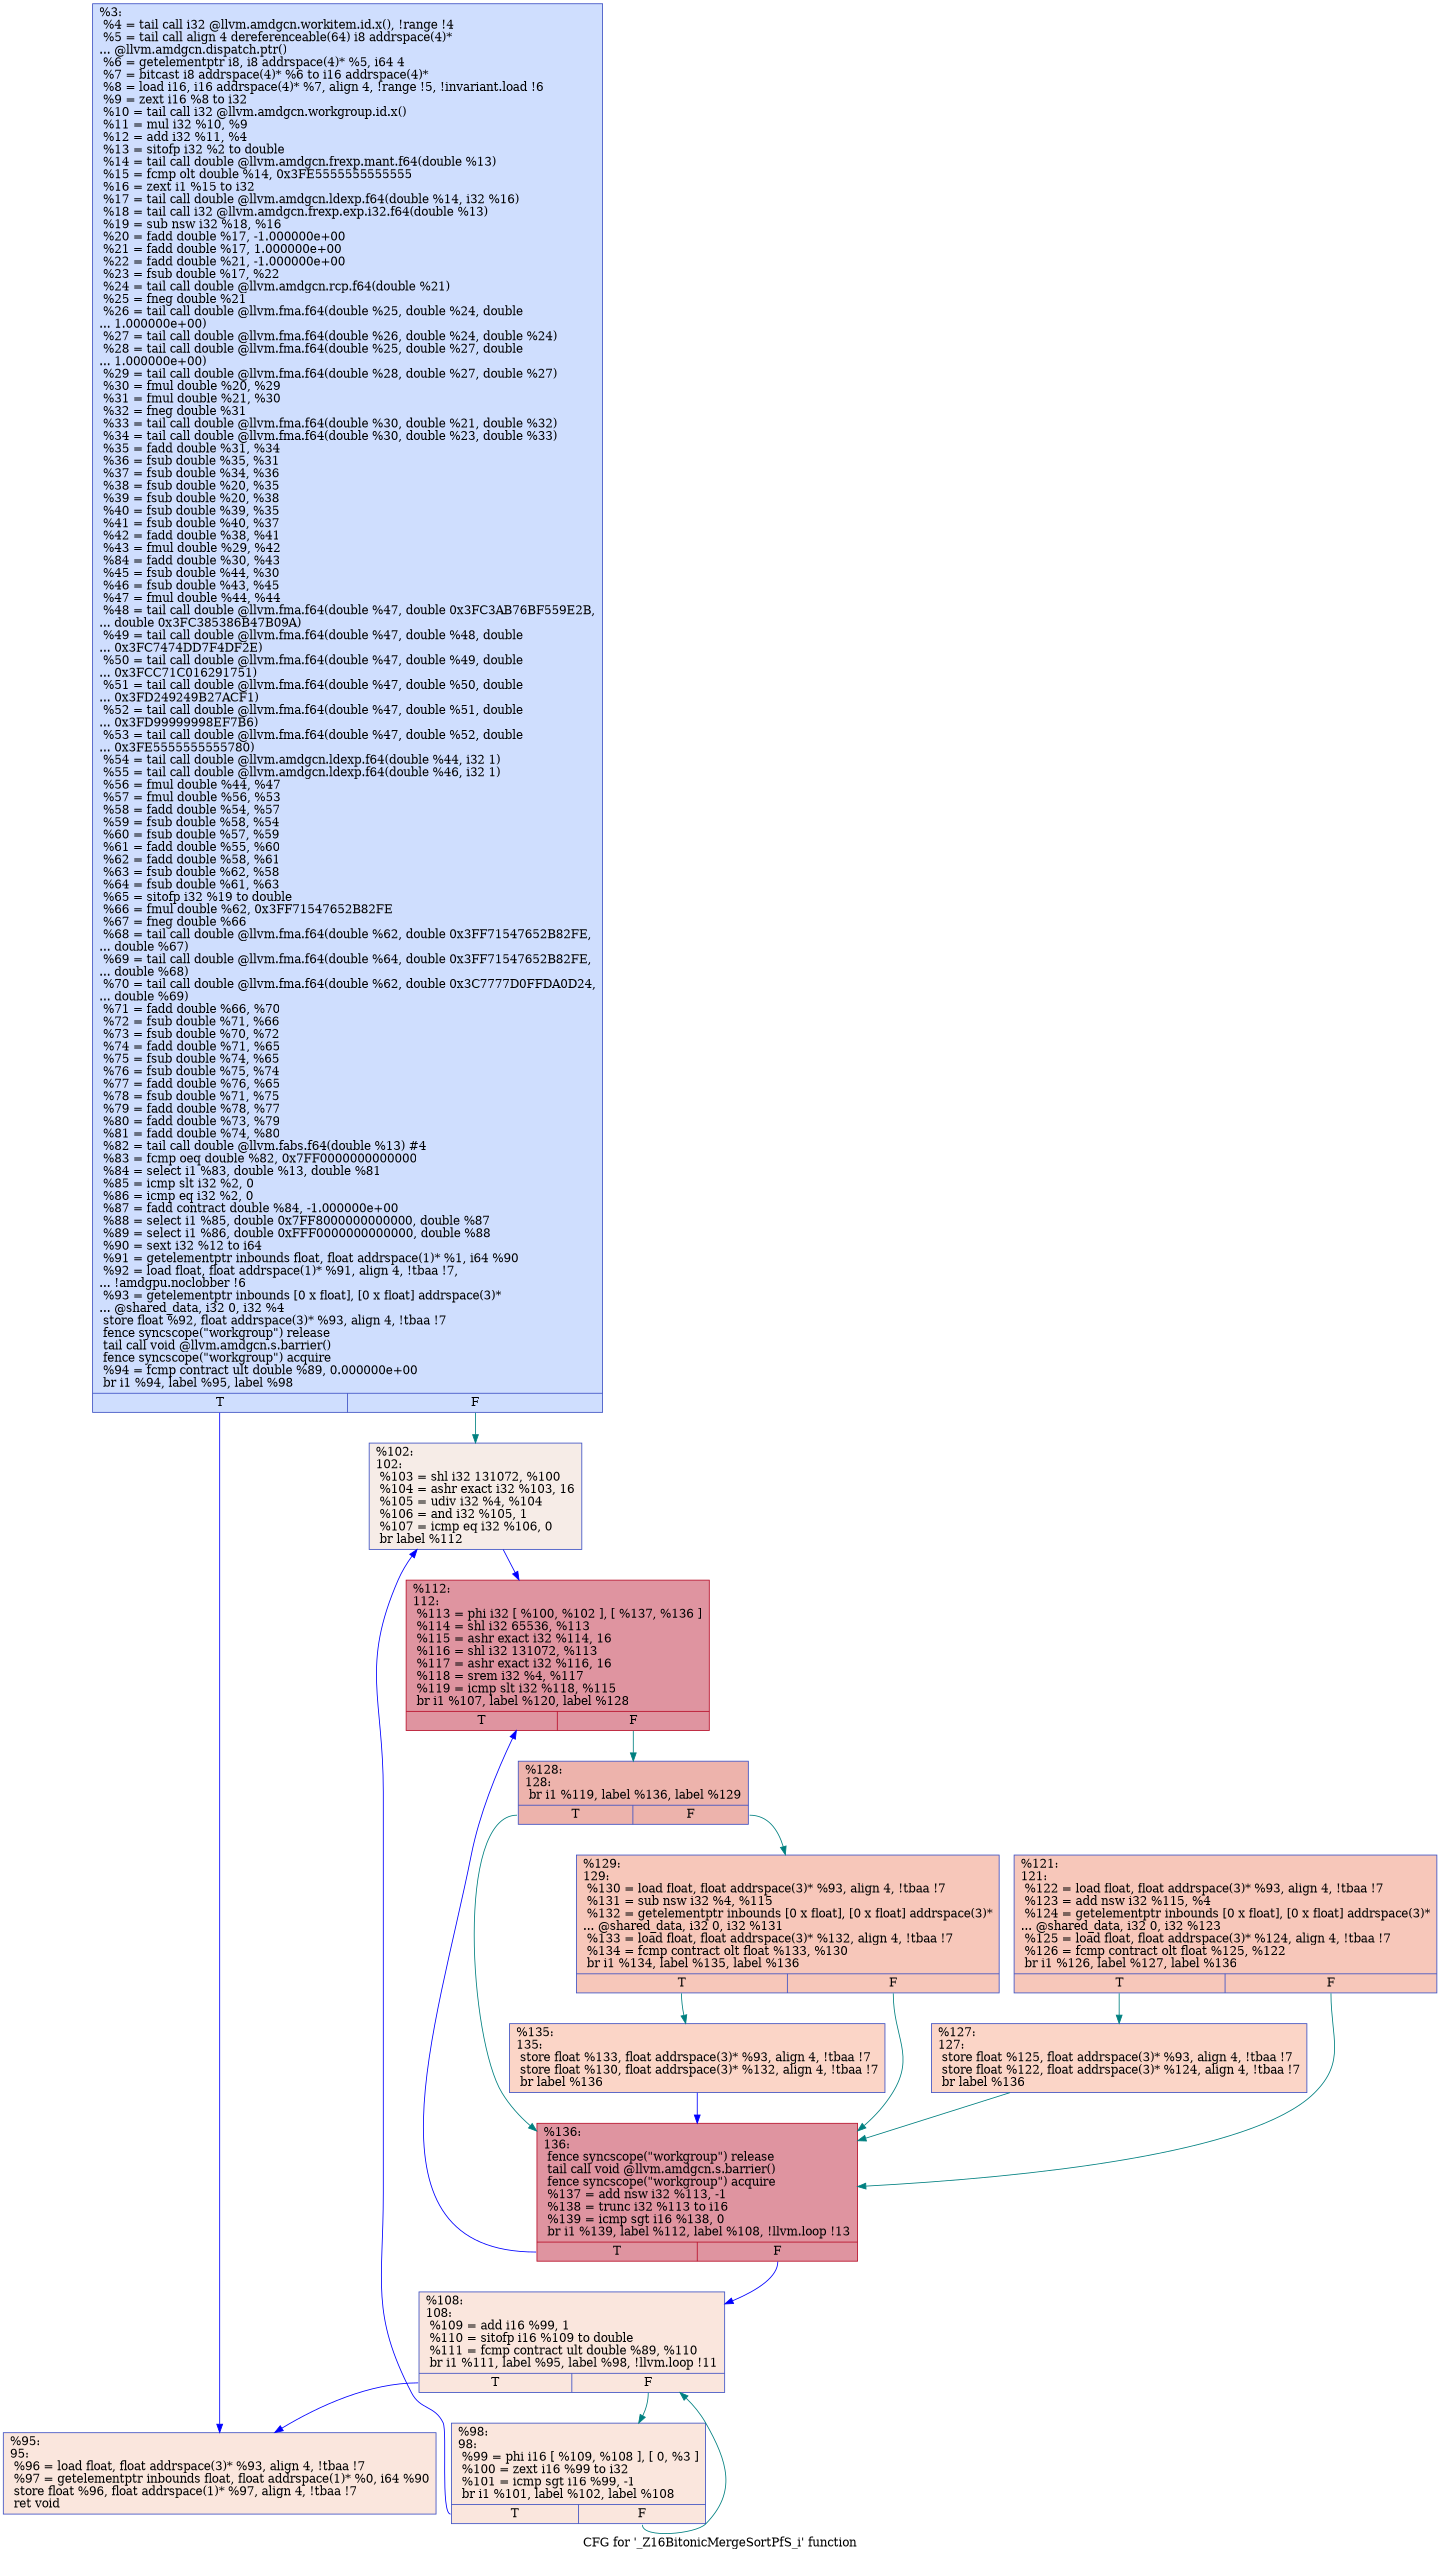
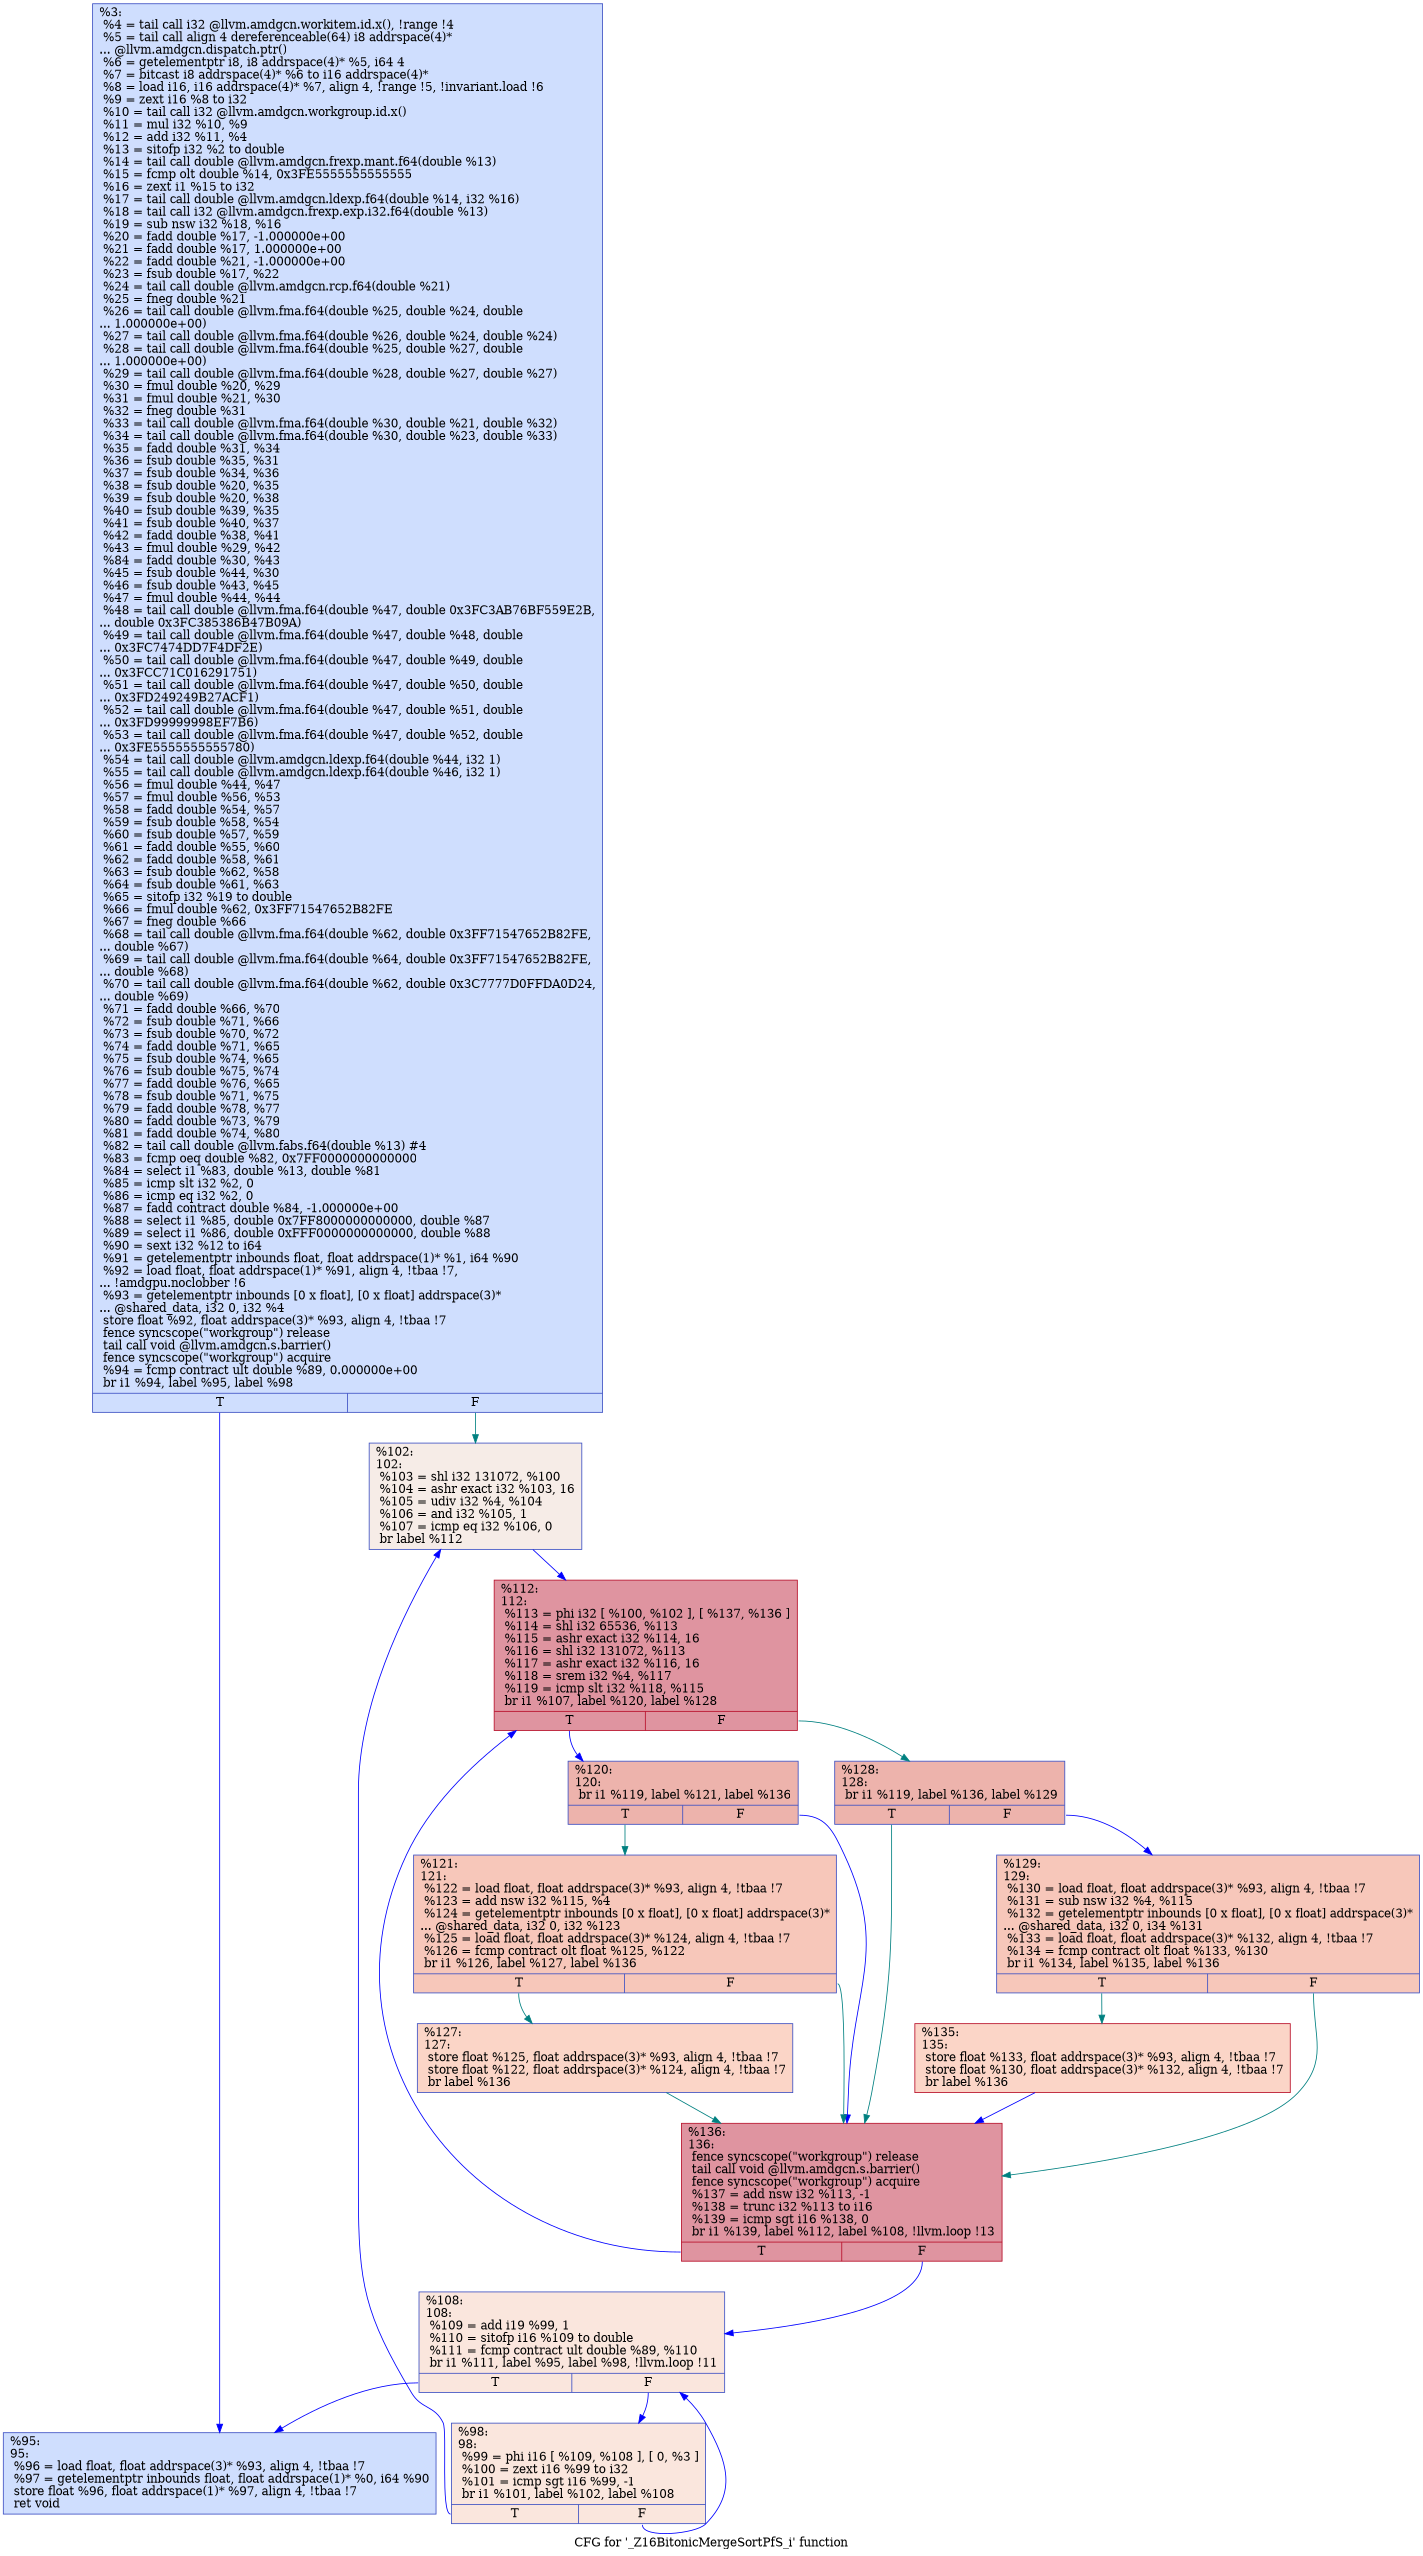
none -> (683, 1793)
(772, 1825) -> (1109, 1825)
(683, 1926) -> (1103, 1926)
(697, 2058) -> (1103, 2058)
(498, 2326) -> (498, 2326)
(647, 2405) -> (647, 2405)
(220, 2473) -> (220, 2473)
(724, 2492) -> (724, 2492)
